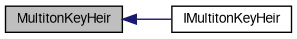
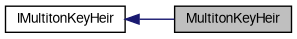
(154, 19) -> (157, 19)
